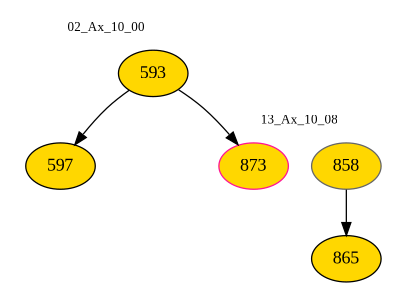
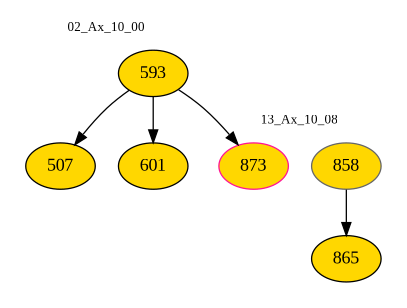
(61, 166) -> (61, 166)
none -> (153, 166)
